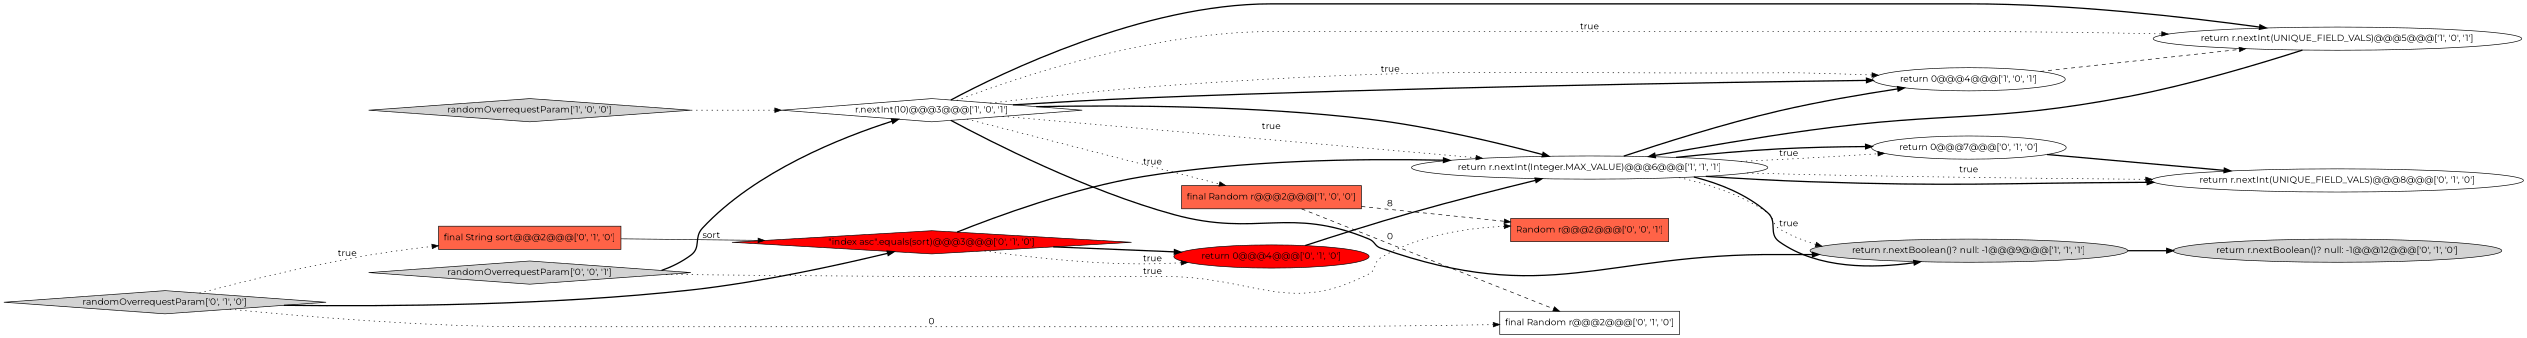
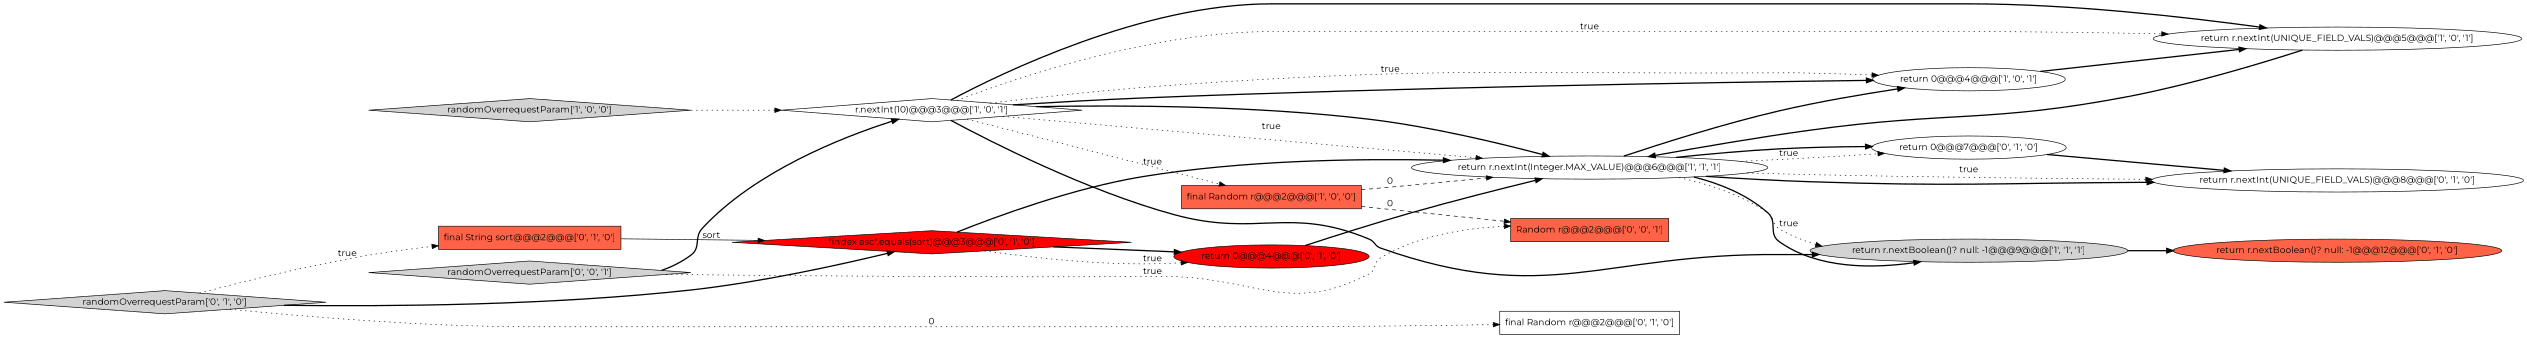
(2140, 60) -> (2140, 60)
(1390, 204) -> (1390, 204)
(2337, 251) -> (2337, 251)
(1415, 254) -> (1424, 184)
